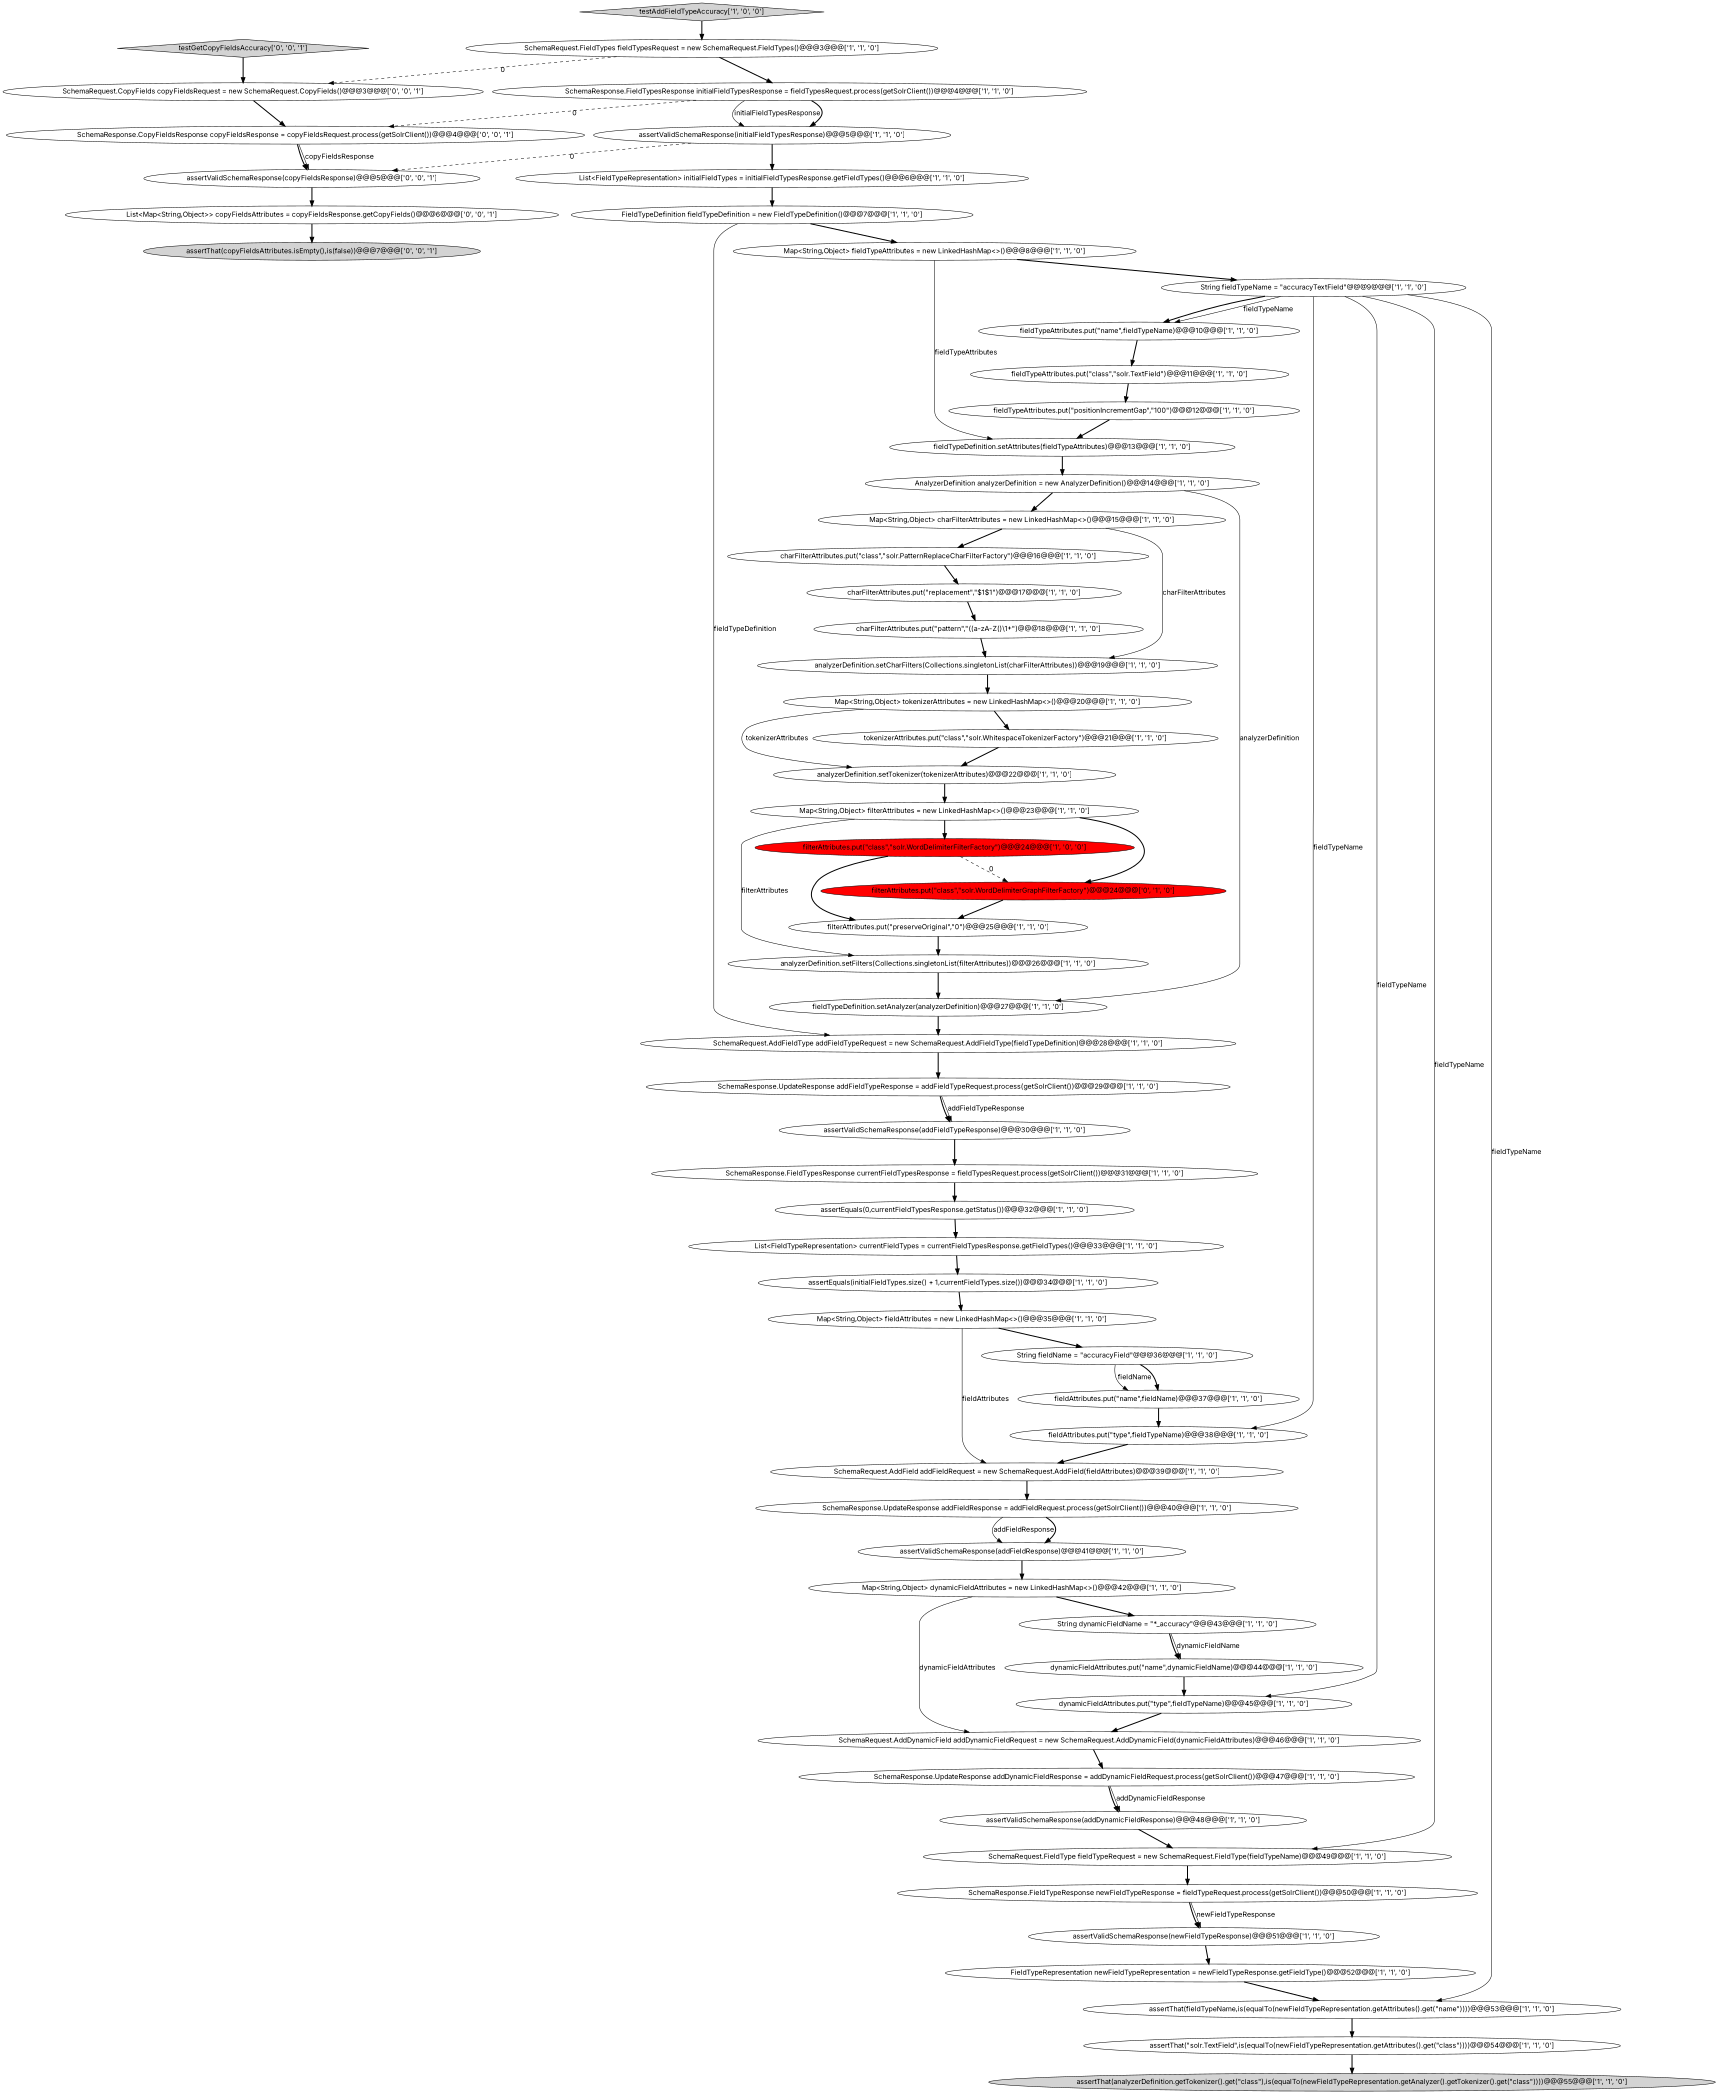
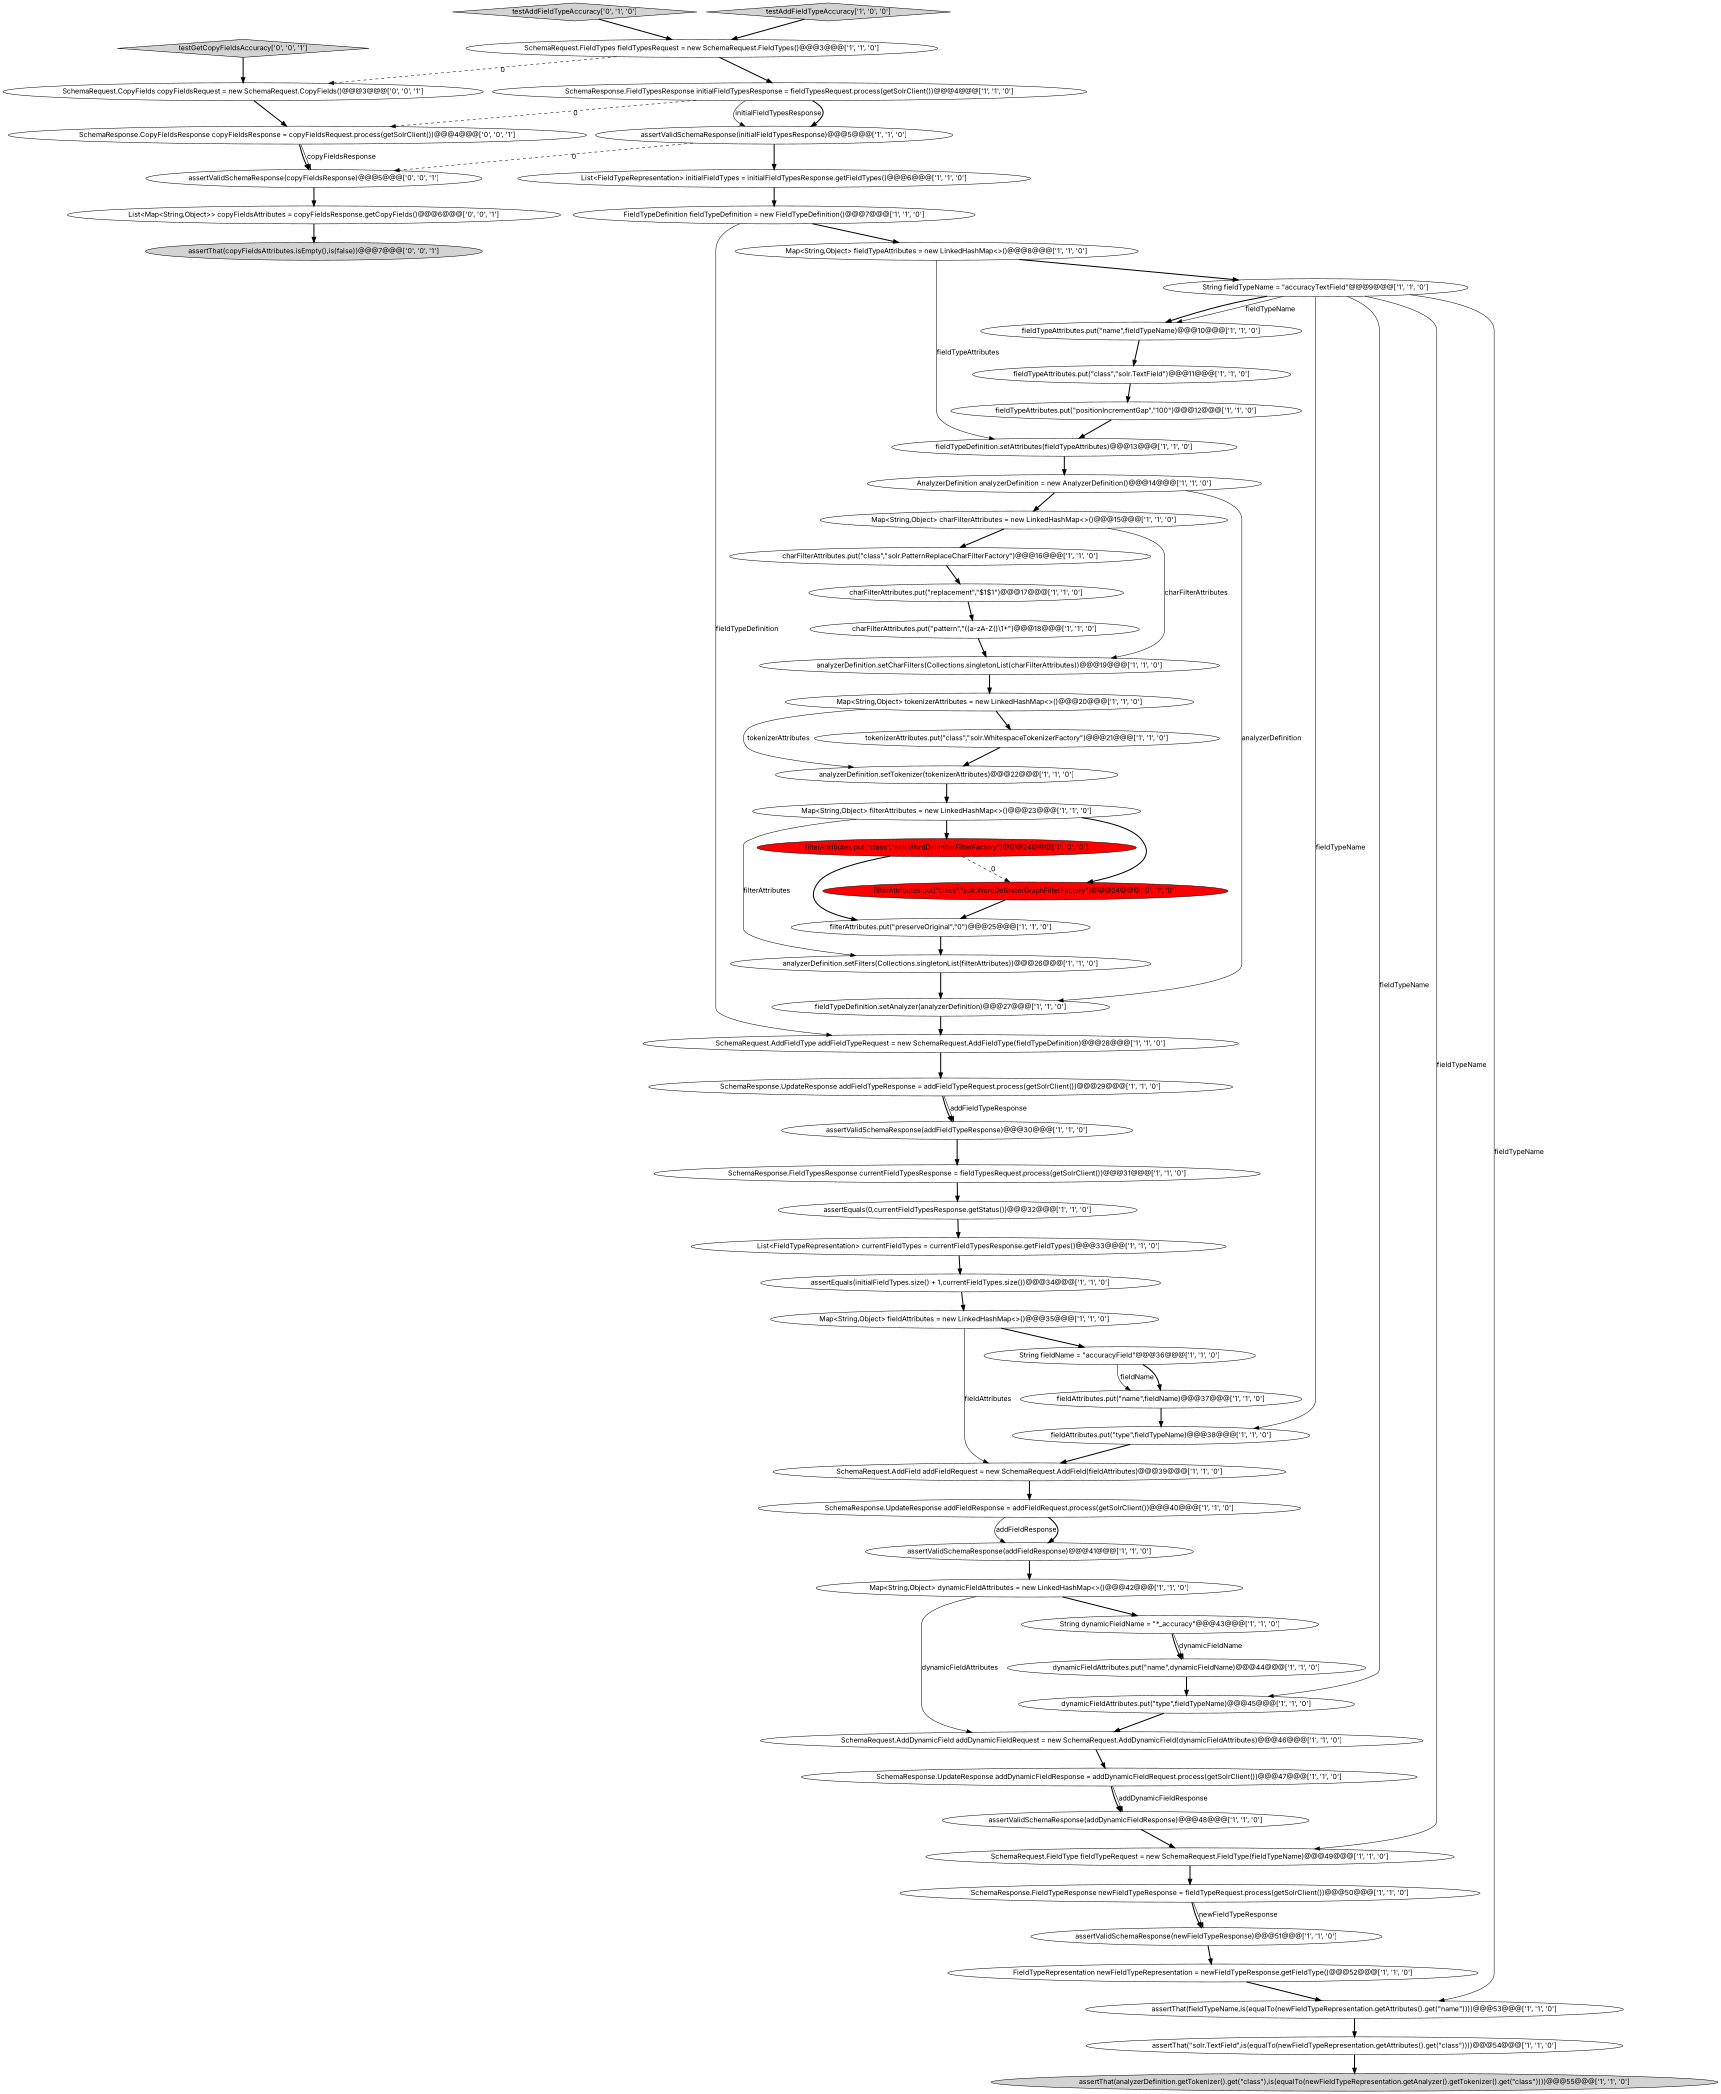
none -> (575, 12)
